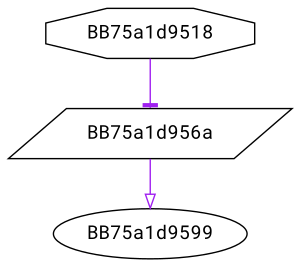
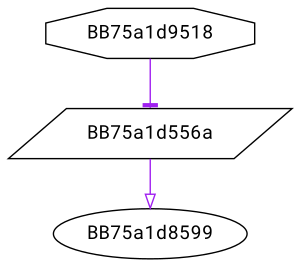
(150, 134) -> (150, 134)
(150, 234) -> (150, 234)
